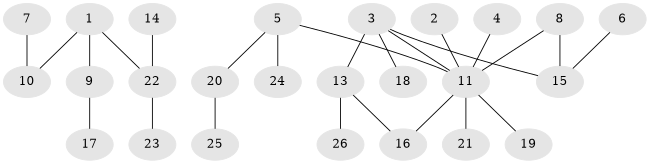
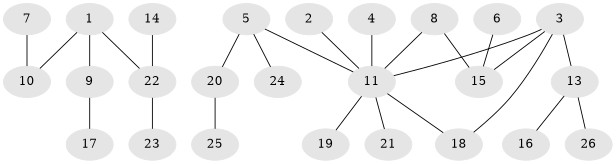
(435, 113) -> (415, 113)
